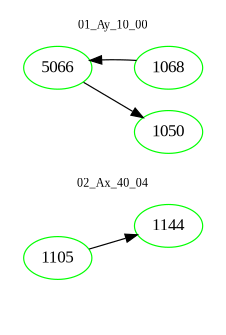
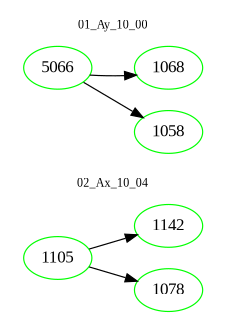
(119, 60) -> (107, 76)
(169, 132) -> (169, 132)
(113, 184) -> (113, 184)
(169, 226) -> (169, 226)
none -> (169, 290)
